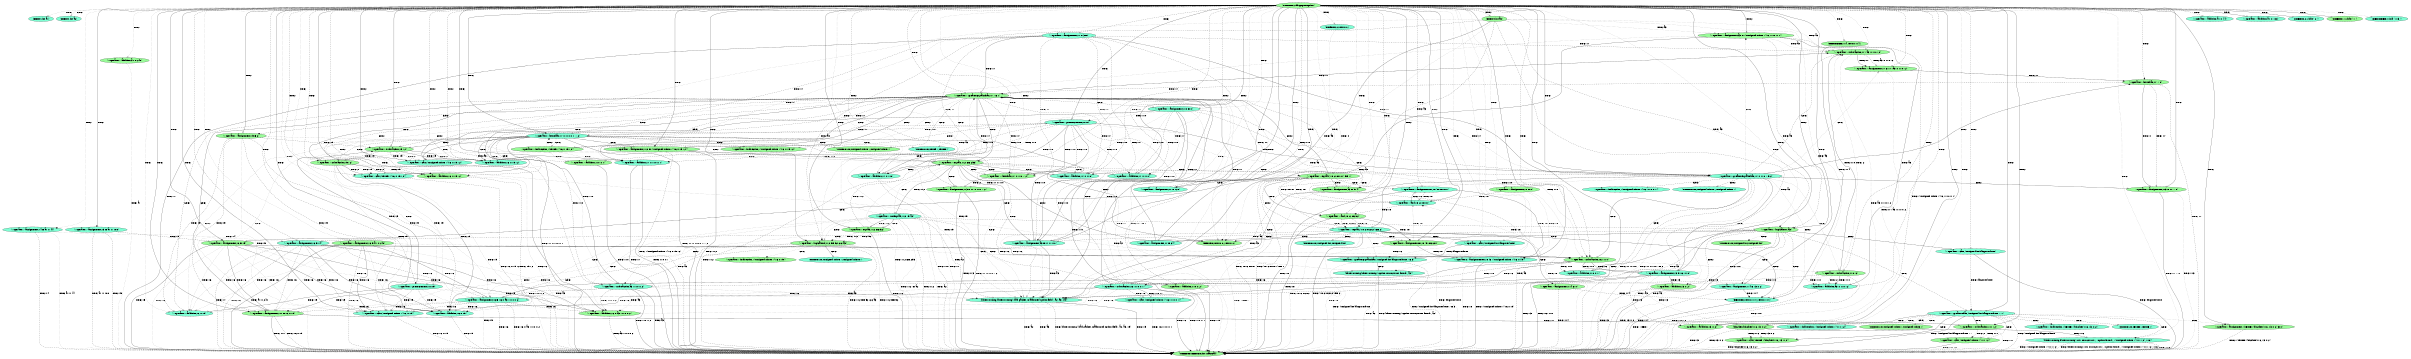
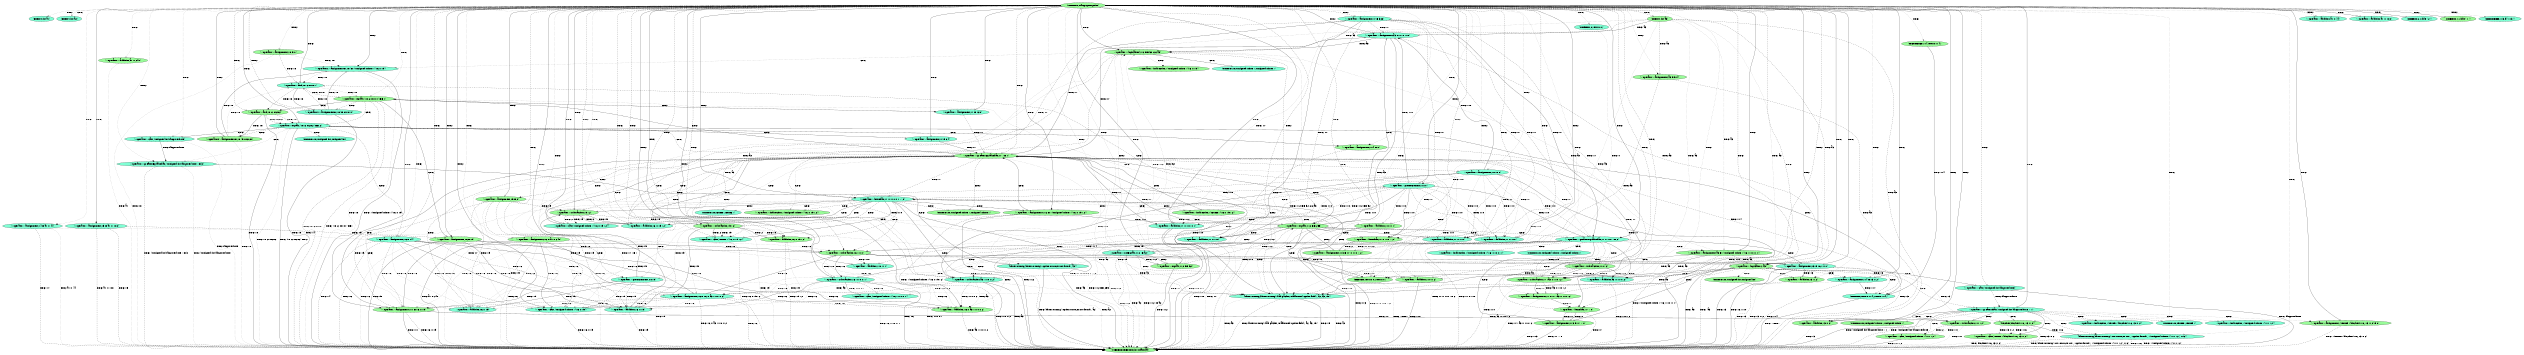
none -> (1469, 12)
none -> (1300, 48)
(1334, 183) -> none
